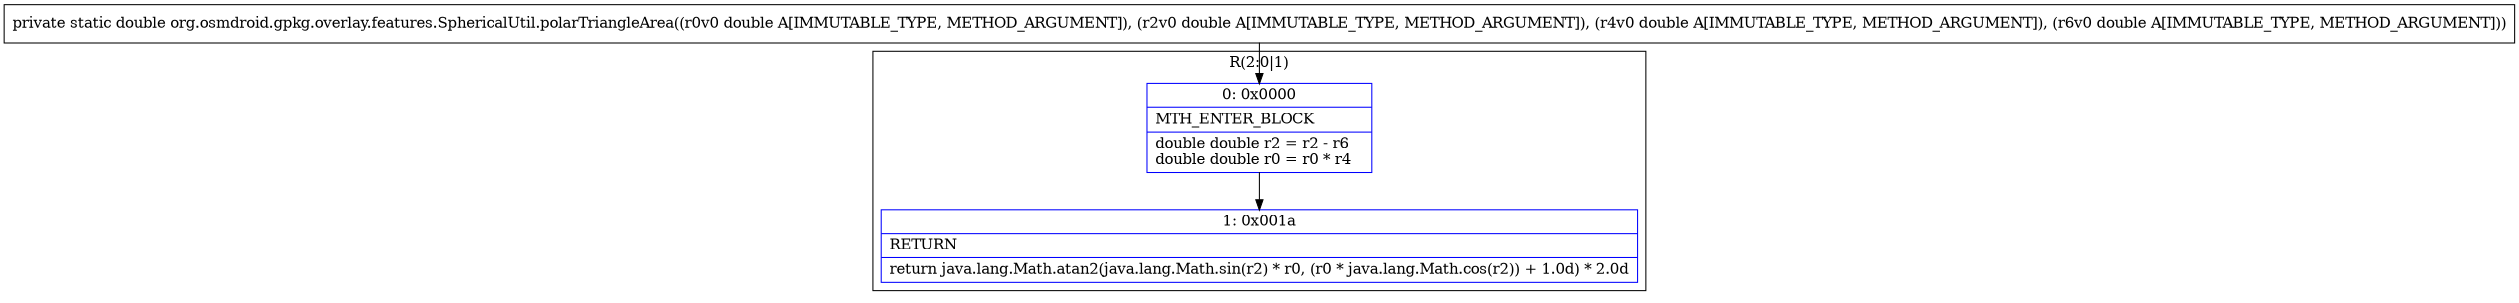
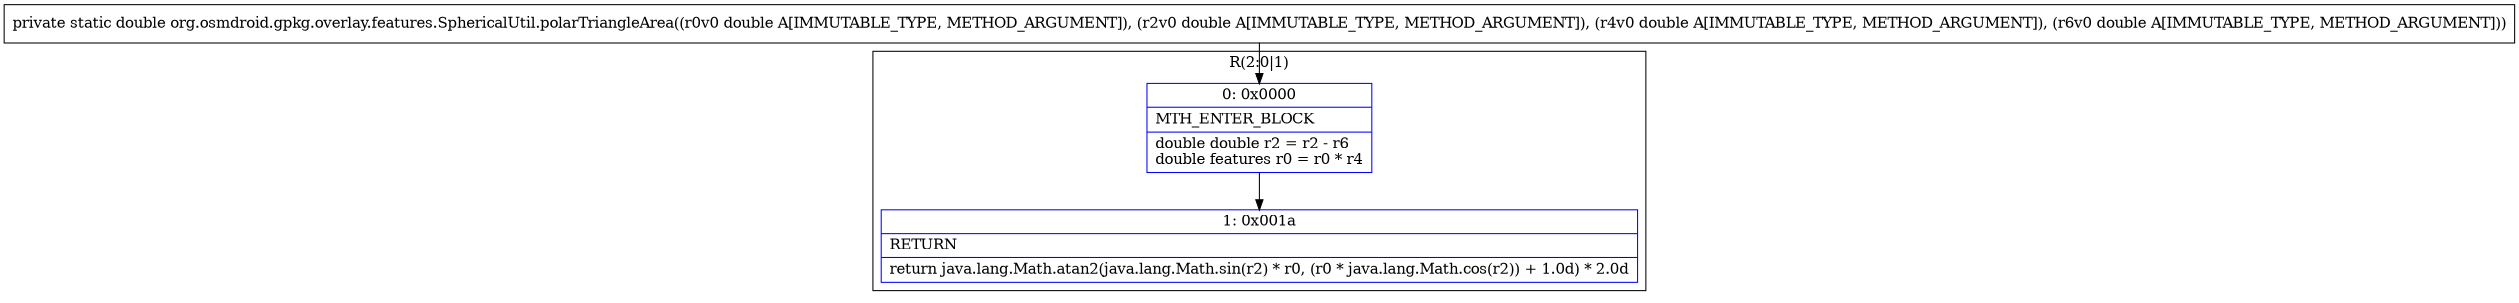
(1254, 160) -> (1259, 160)
